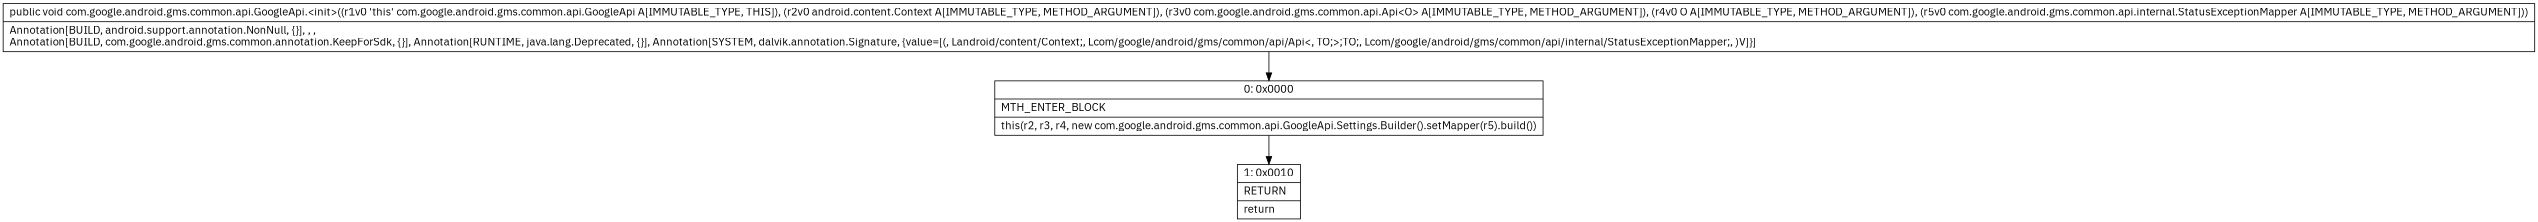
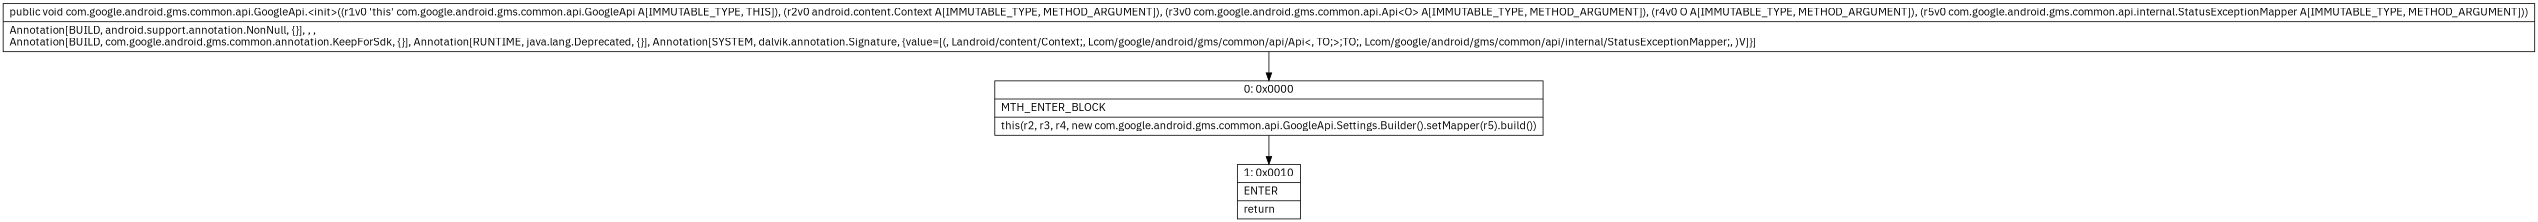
(1265, 191) -> (1261, 191)
